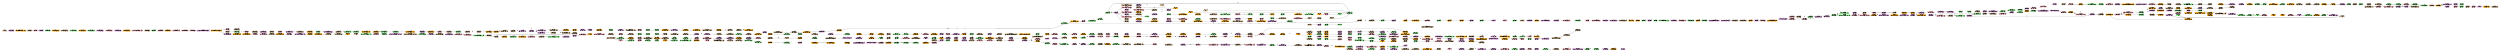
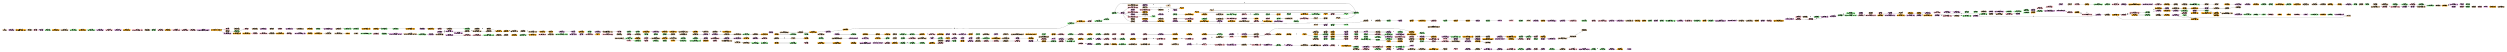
(522, 31) -> none
